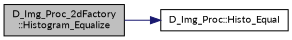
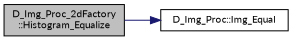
(224, 20) -> (224, 20)
